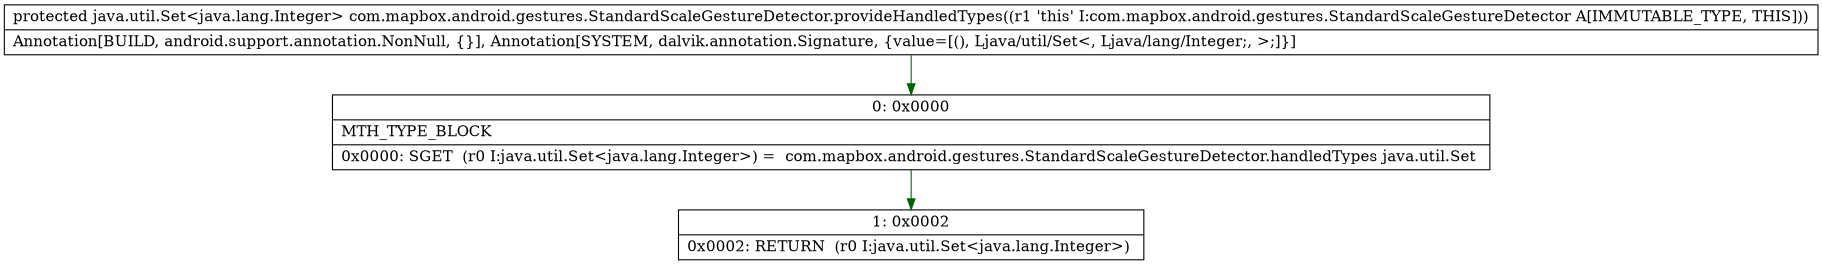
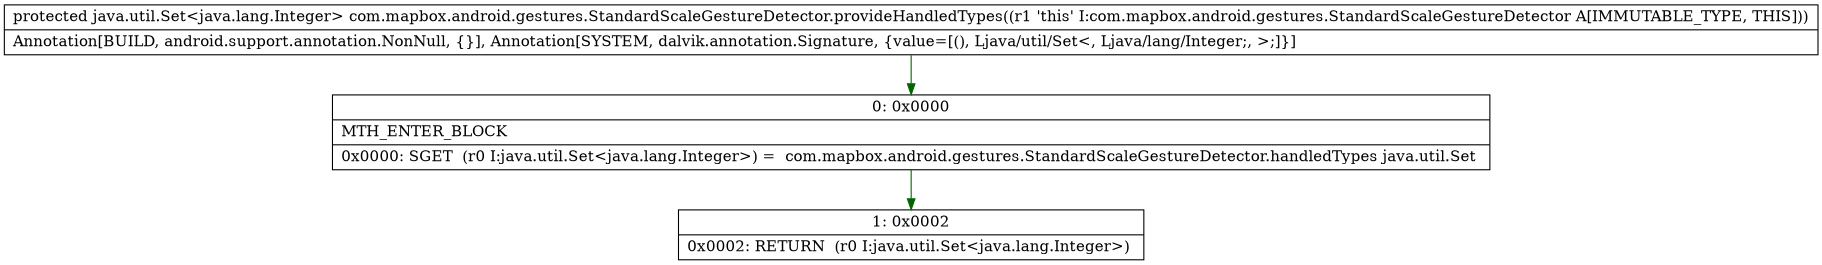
(417, 132) -> (425, 132)
